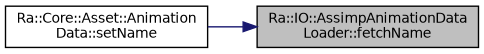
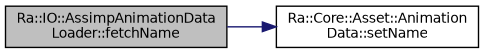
(225, 27) -> (245, 27)
